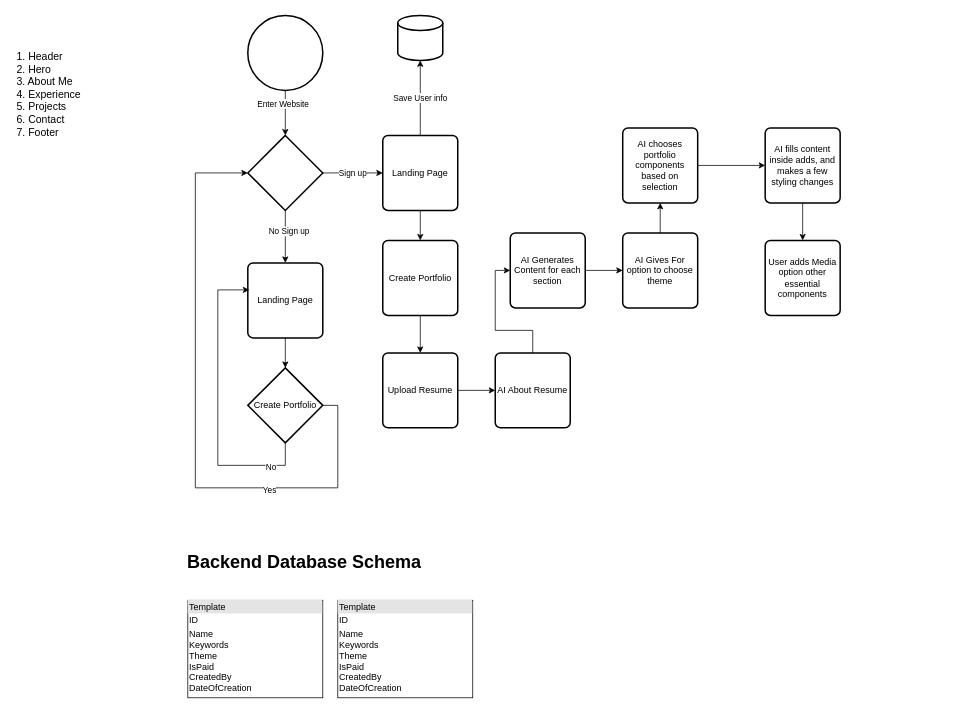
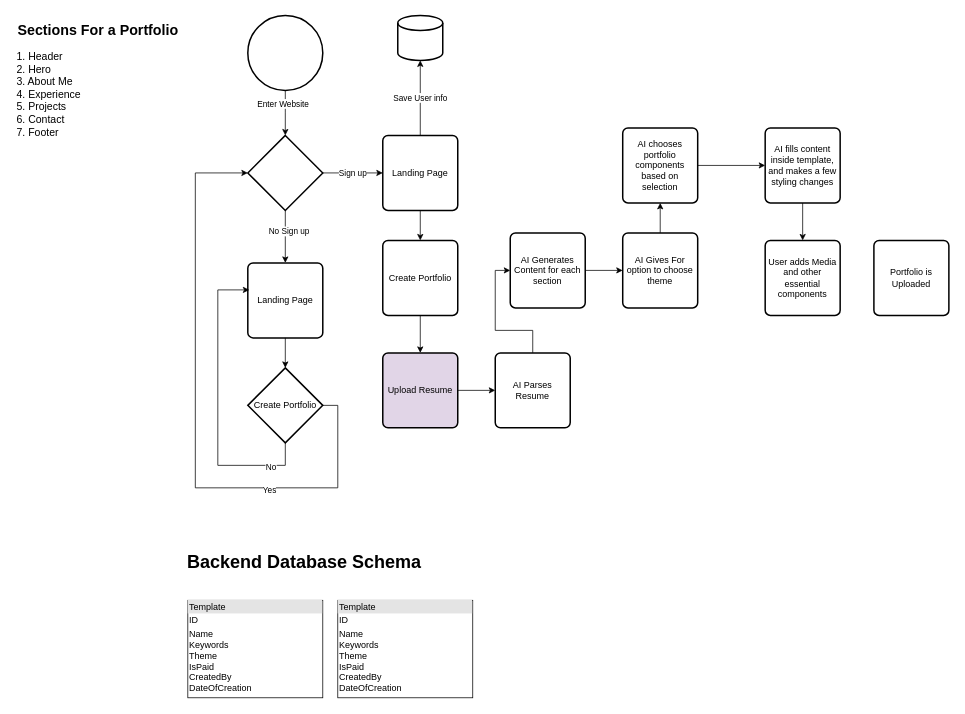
none -> (98, 30)
(803, 165) -> (803, 165)
(803, 278) -> (803, 278)
none -> (912, 278)
(420, 390) -> (420, 390)
(533, 390) -> (533, 390)
